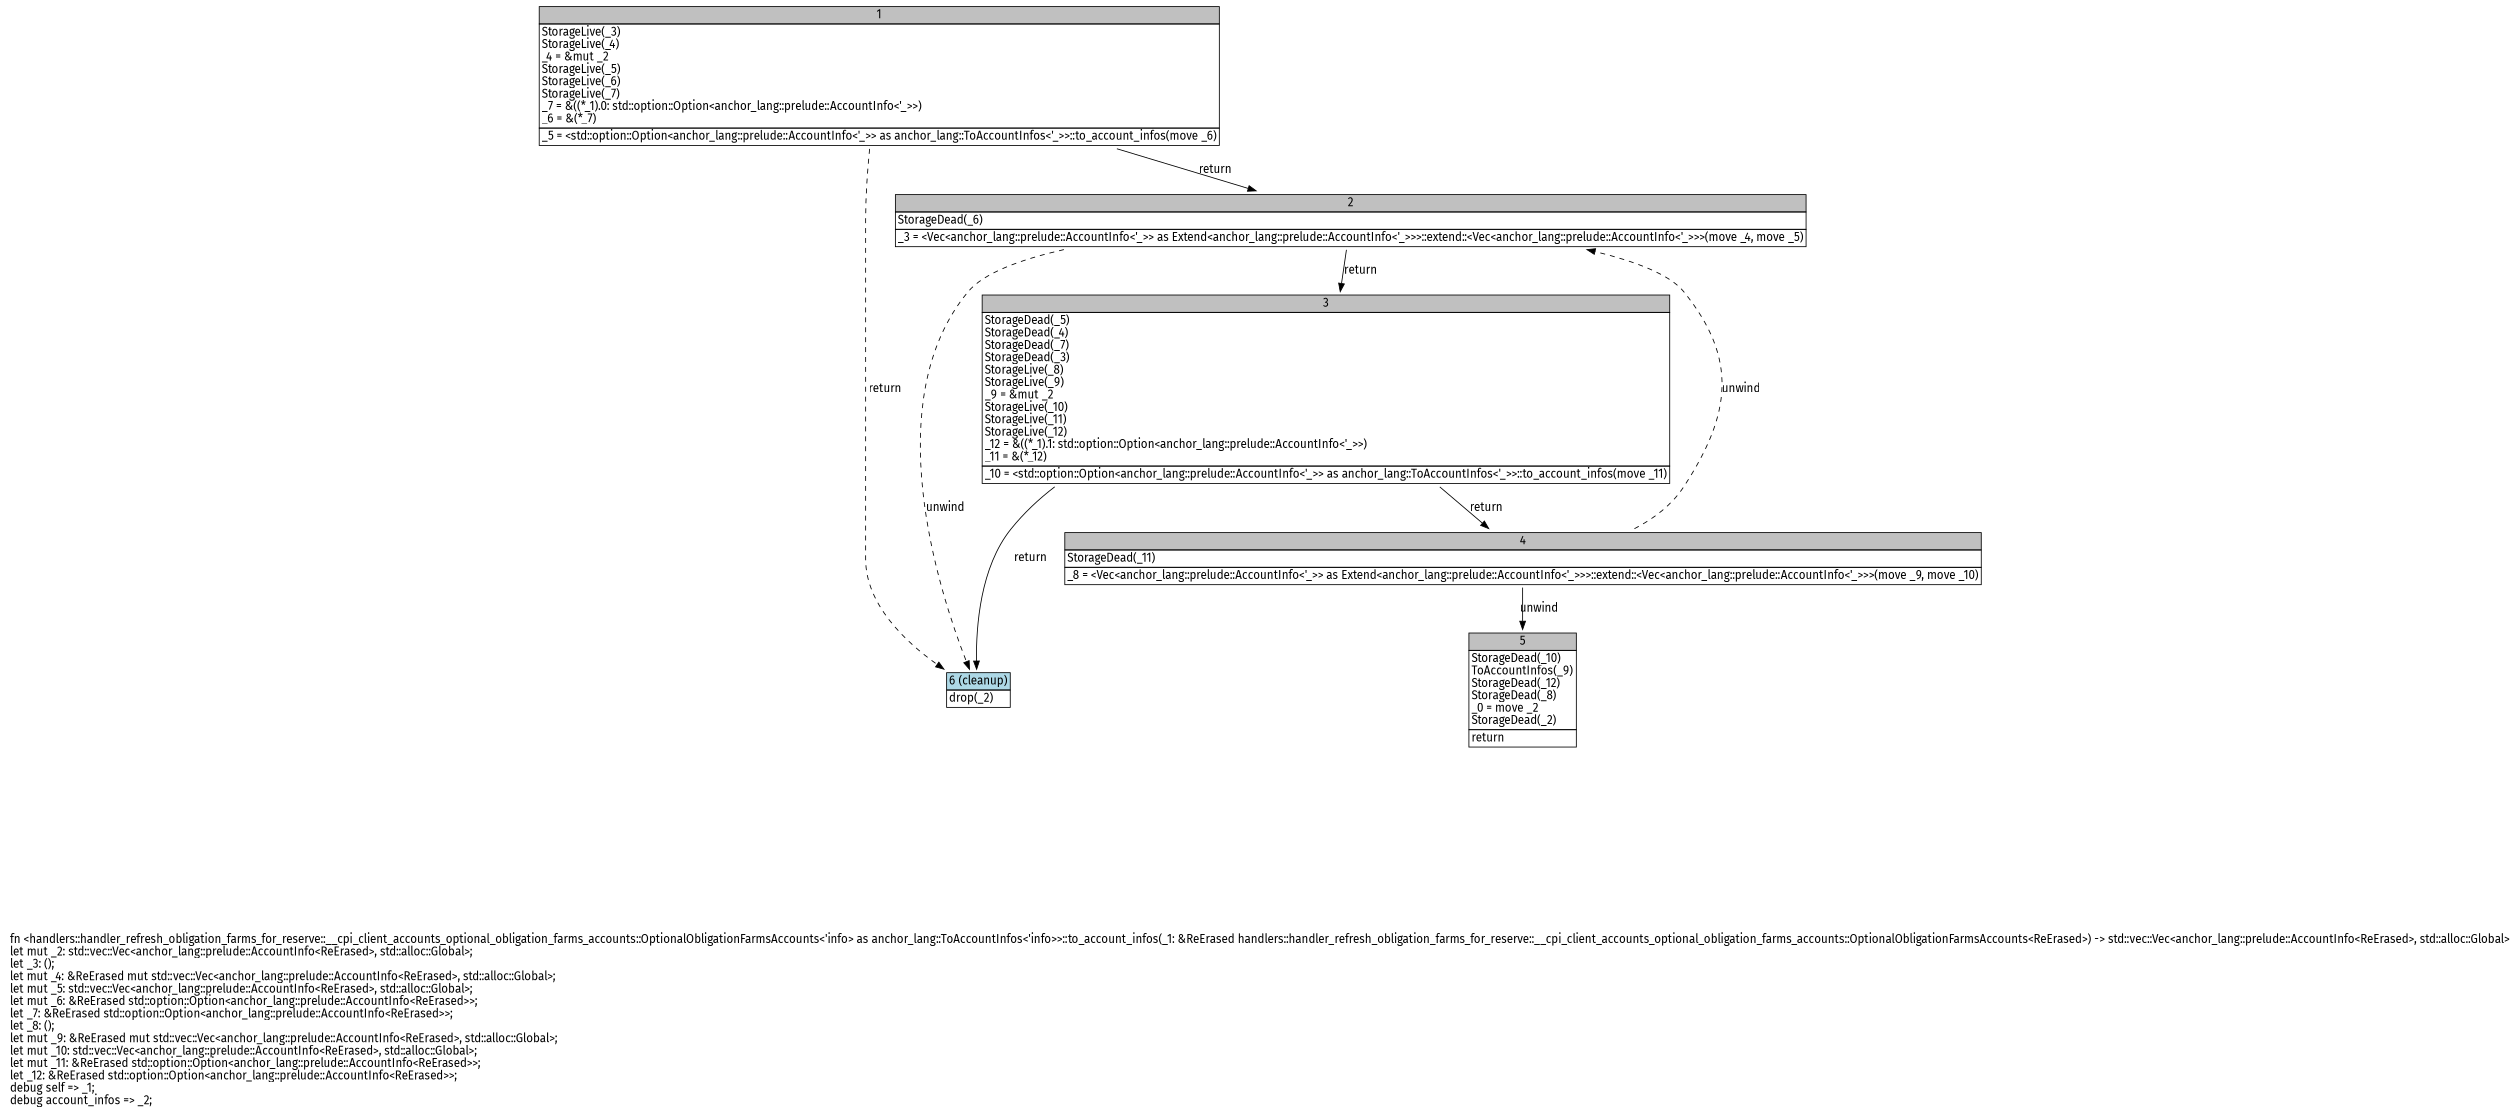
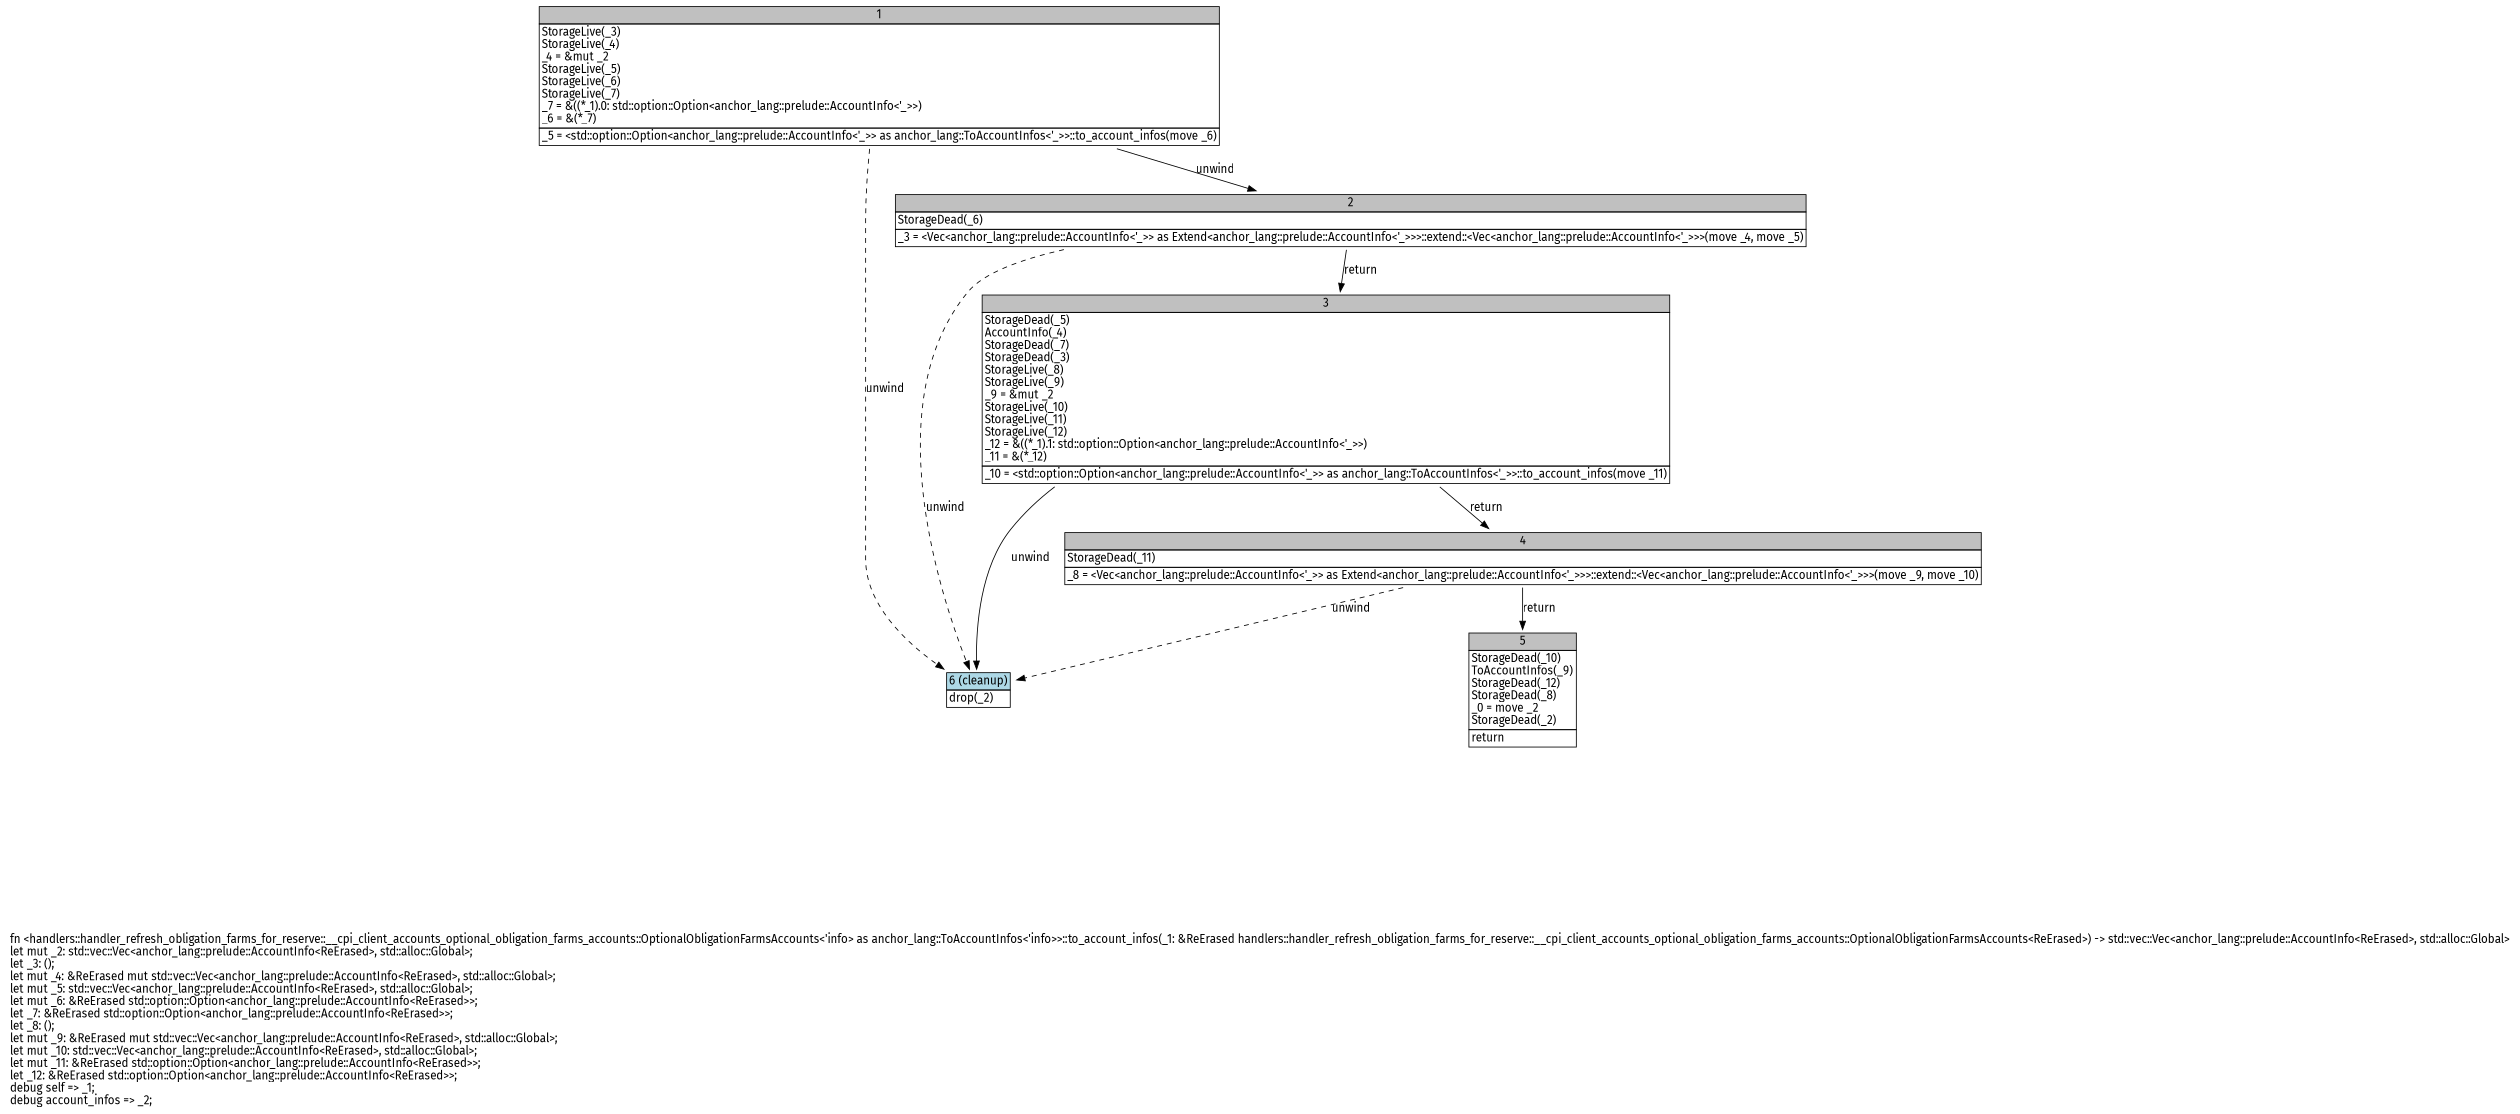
(1215, 170) -> (1215, 170)
(1027, 333) -> (1026, 333)
(1721, 372) -> (1214, 633)
(885, 389) -> (885, 389)
(1031, 558) -> (1031, 558)
(1539, 609) -> (1539, 609)
